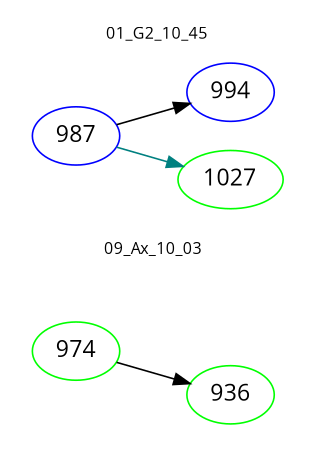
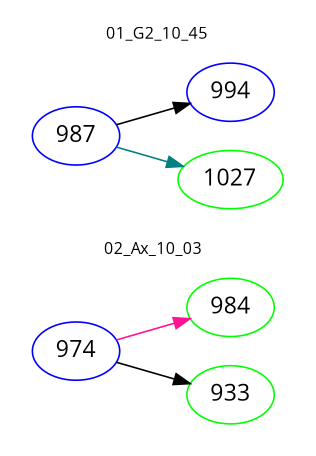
(153, 250) -> (153, 250)
none -> (231, 307)
(76, 351) -> (76, 351)
(231, 395) -> (231, 395)
